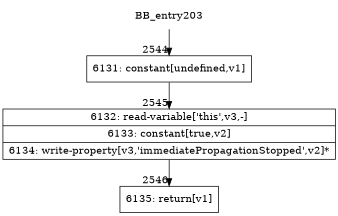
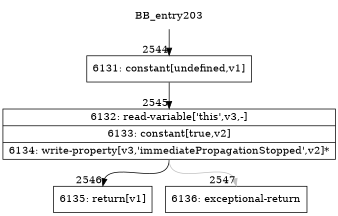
none -> (236, 199)
